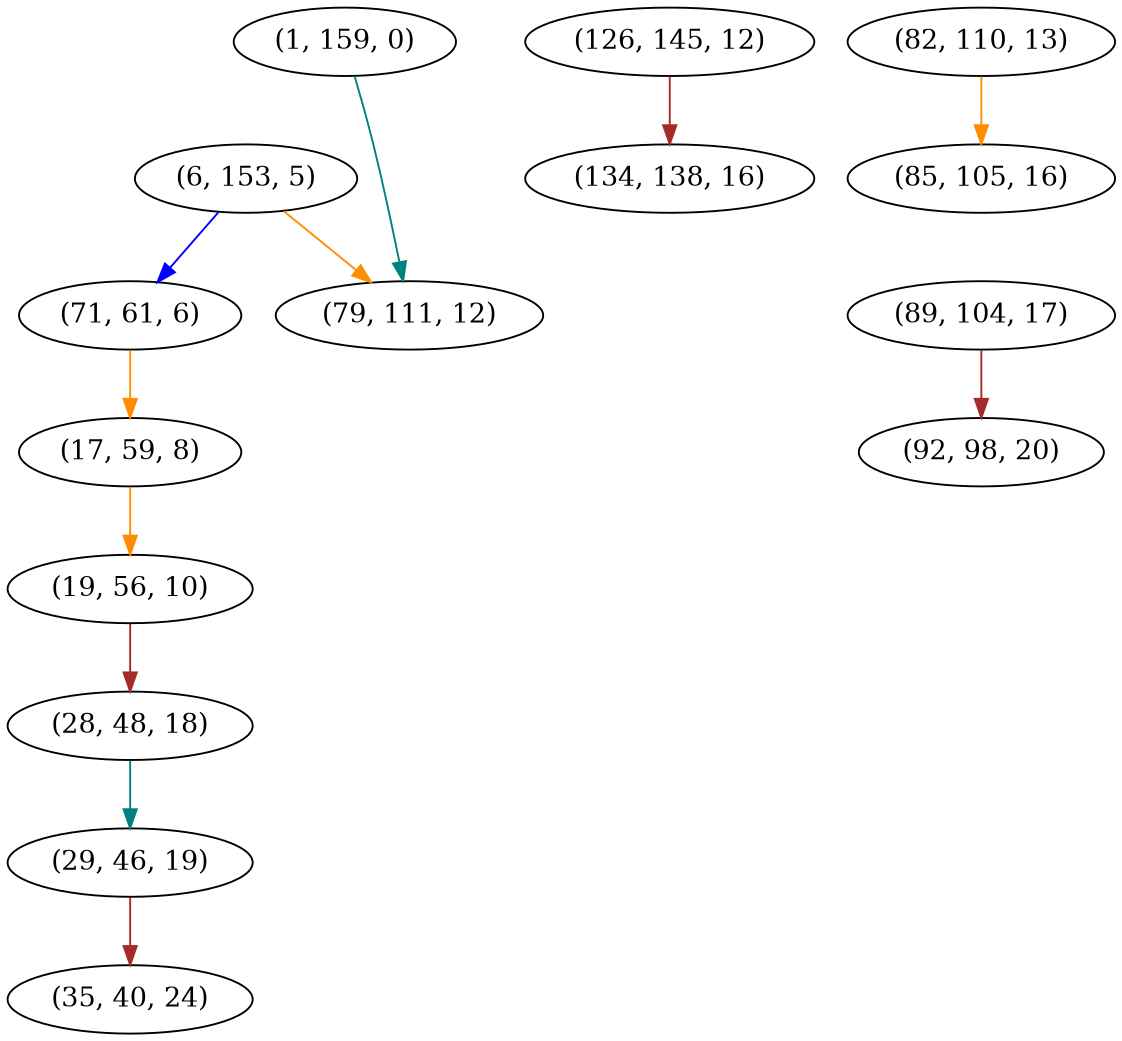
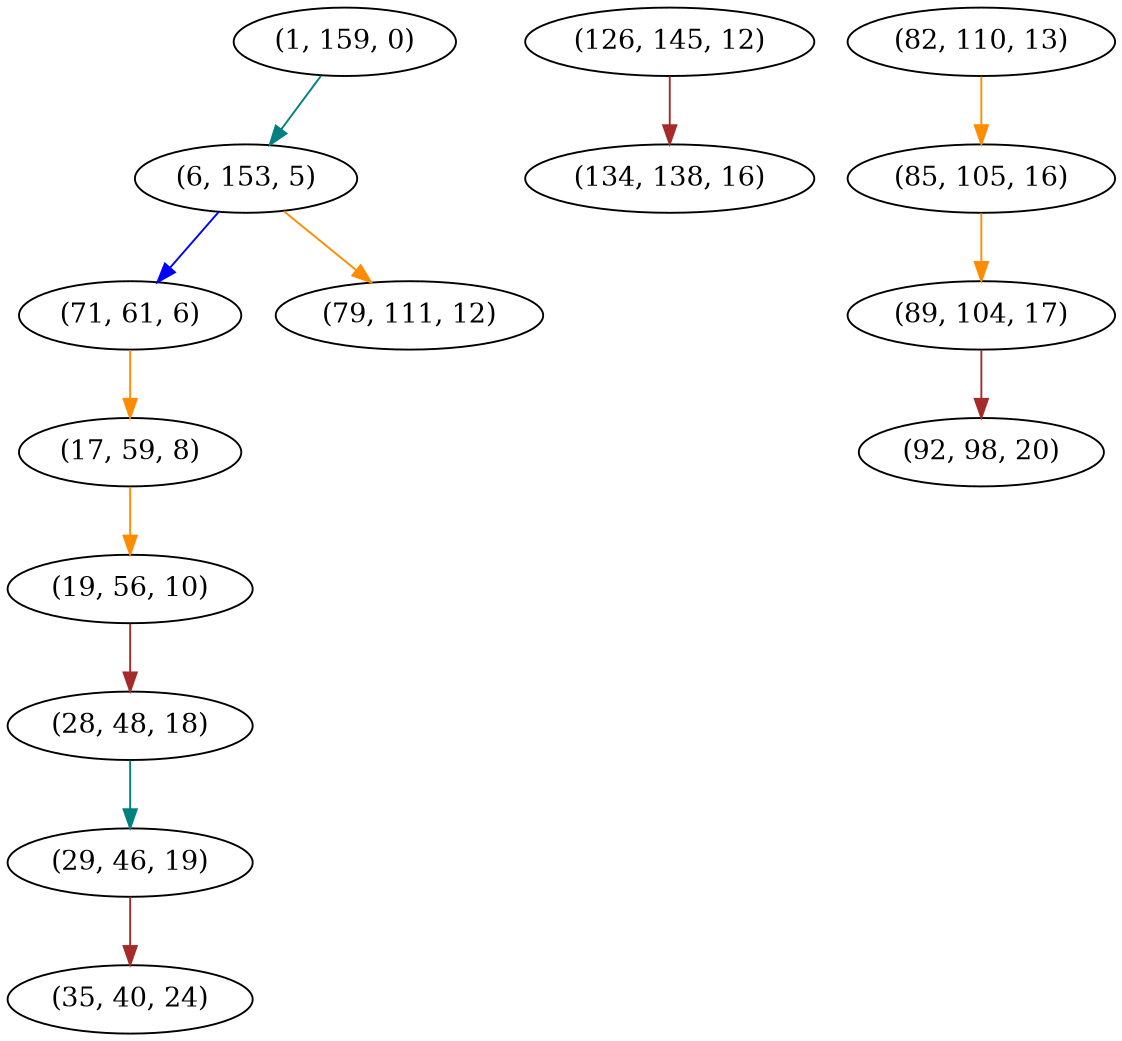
(379, 168) -> (301, 103)
none -> (981, 238)
